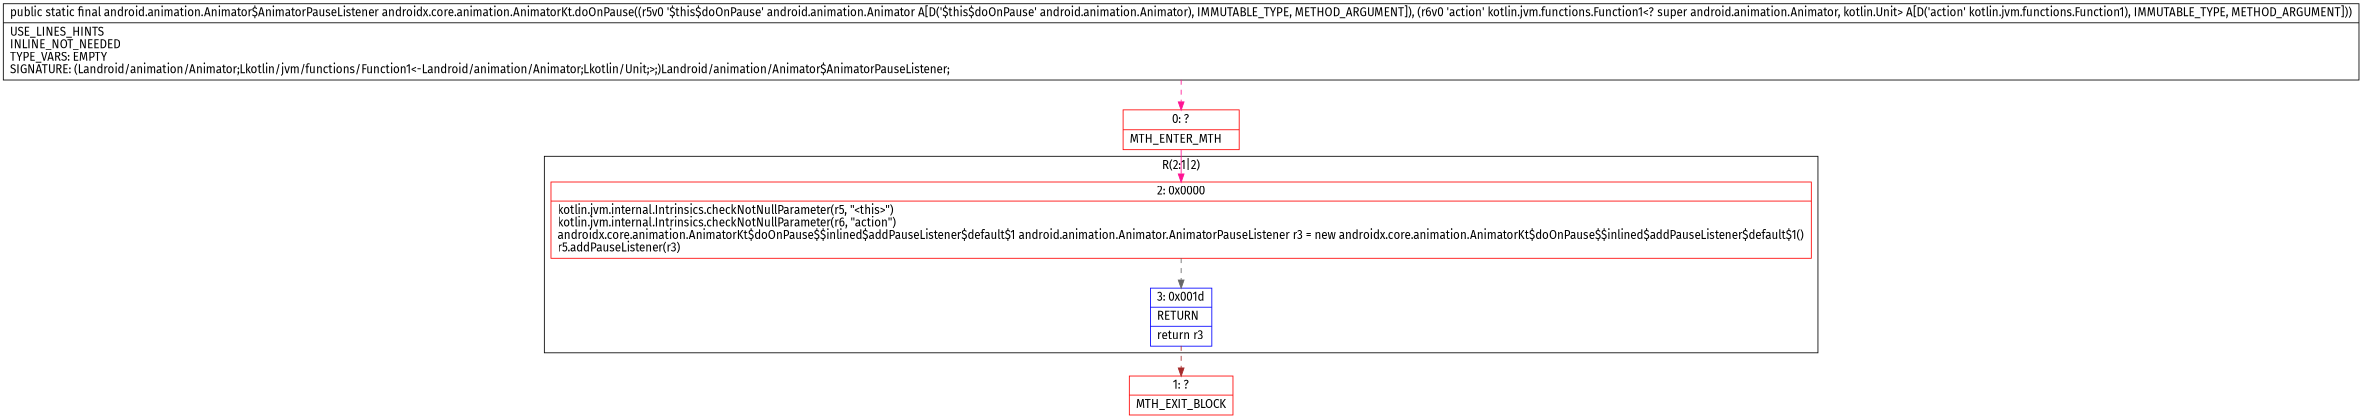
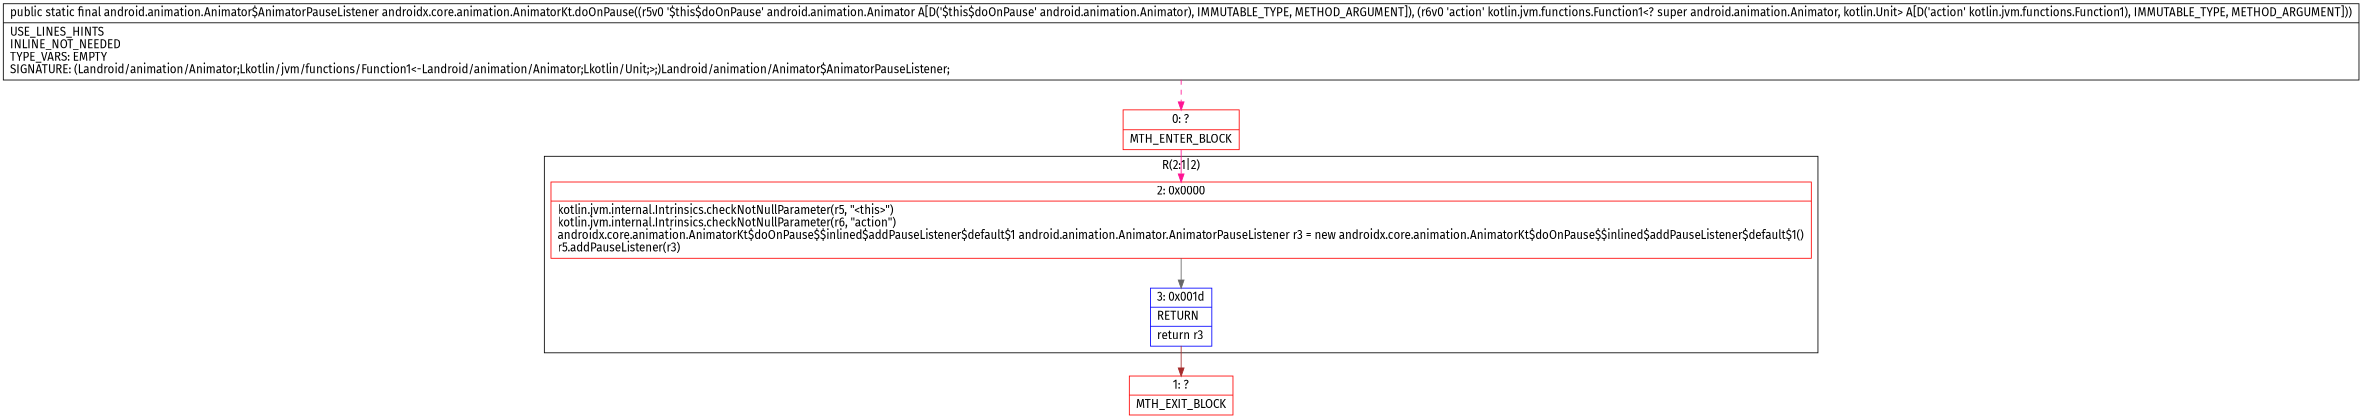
(1176, 139) -> (1181, 139)
(1181, 269) -> (1181, 269)
(1181, 358) -> (1181, 358)
